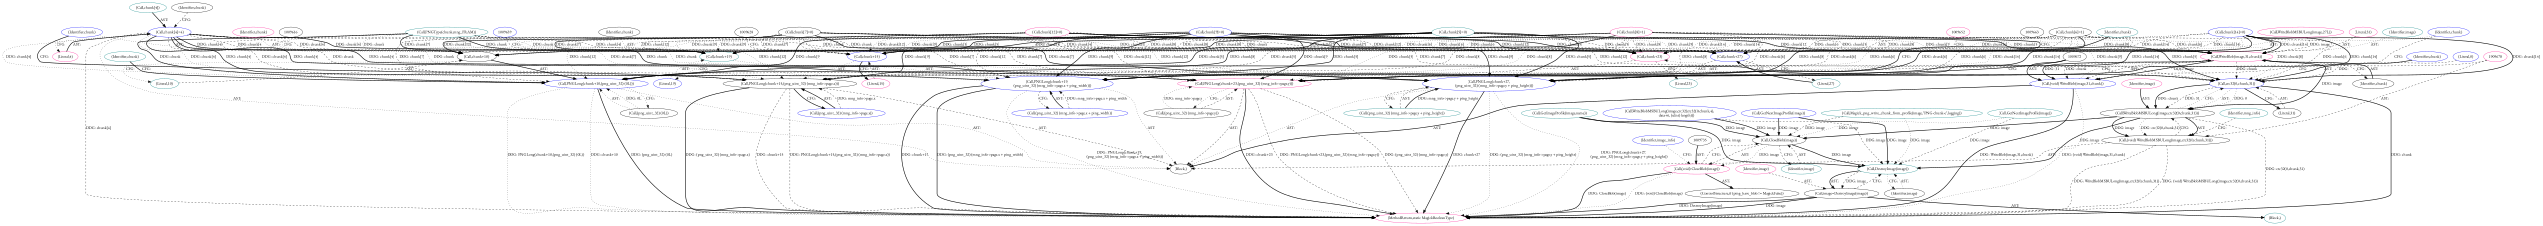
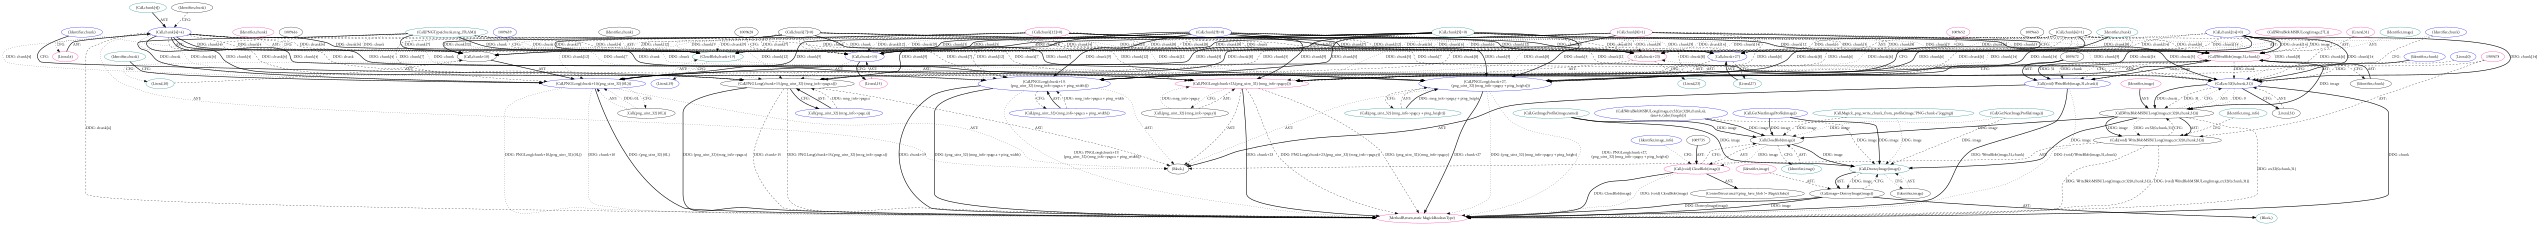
(719, 57) -> (718, 57)
